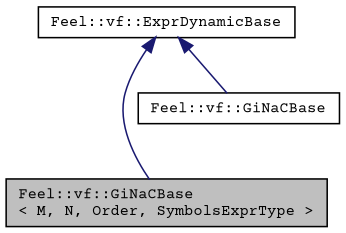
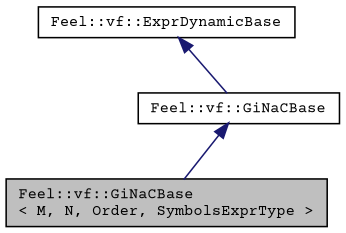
(123, 115) -> (201, 157)
